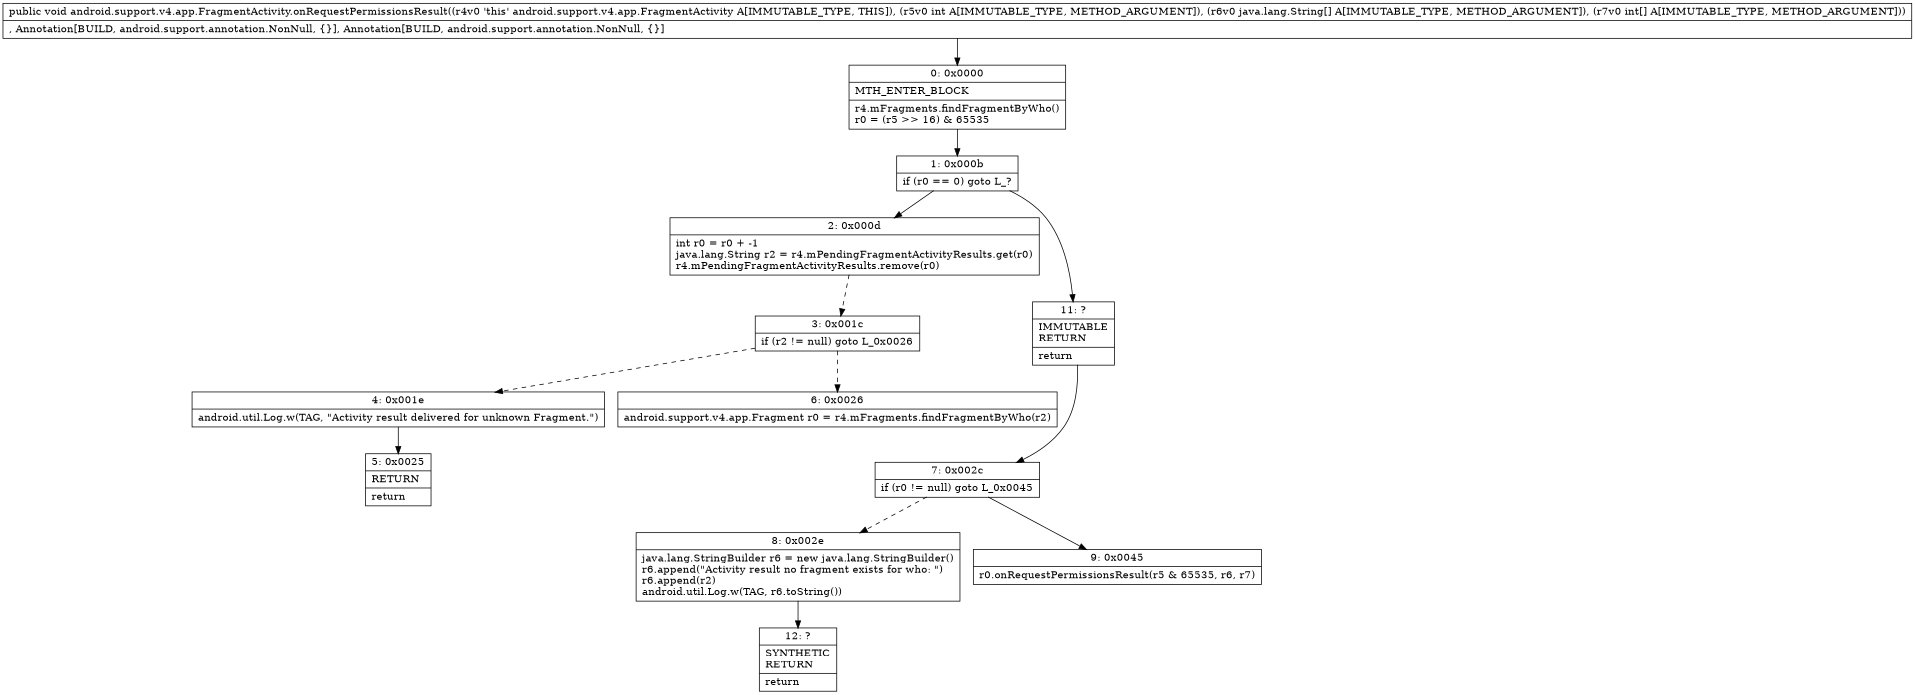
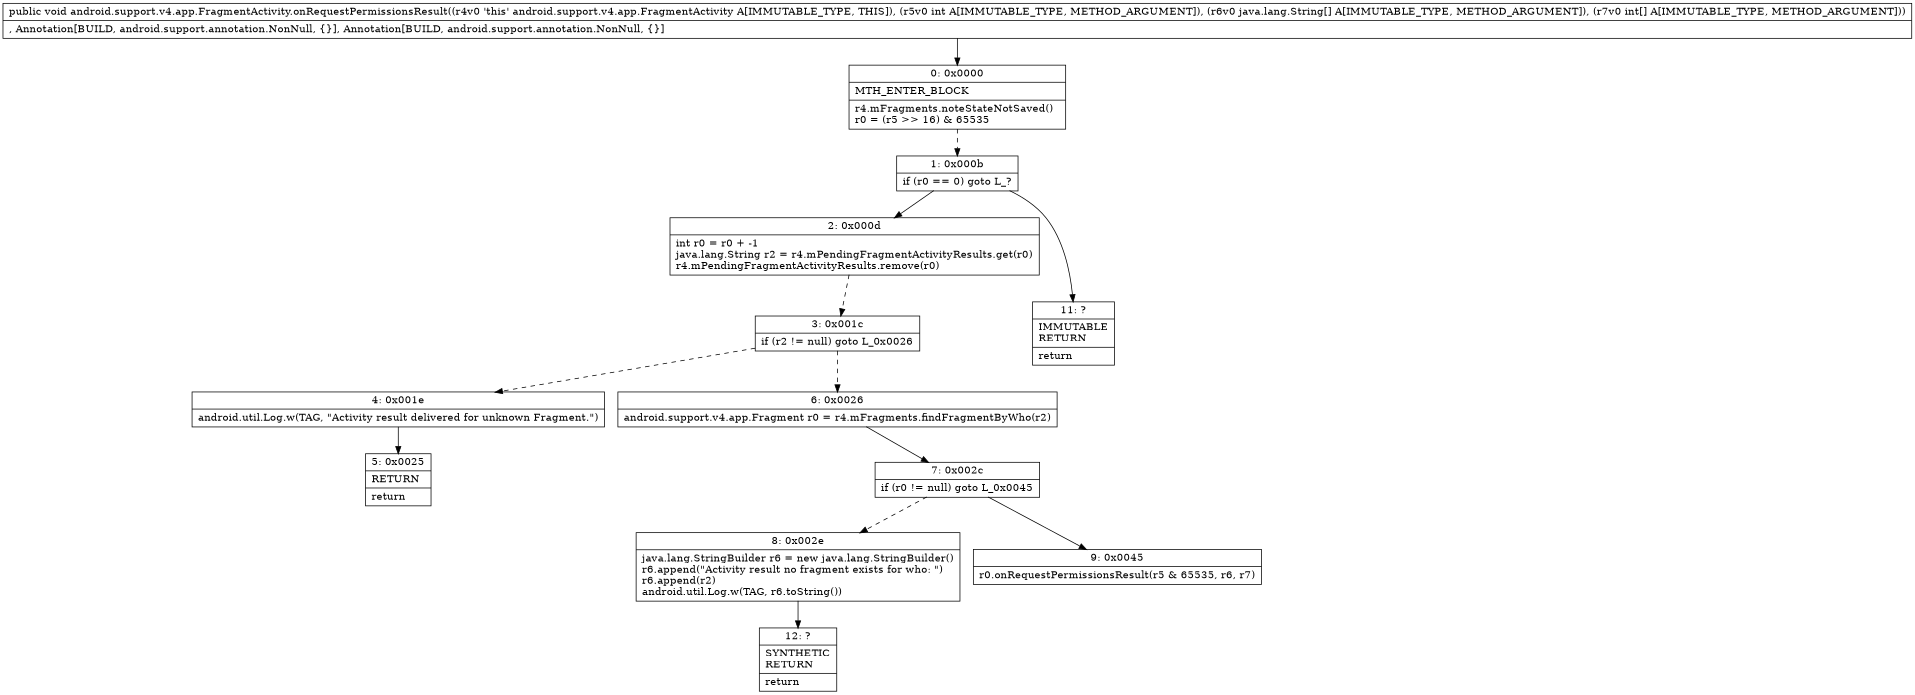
(957, 109) -> (954, 109)
(957, 139) -> (957, 139)
(1067, 422) -> (894, 443)
